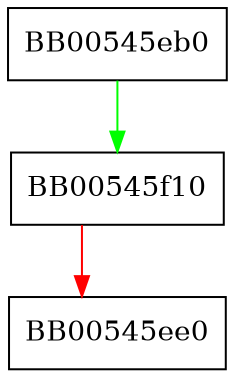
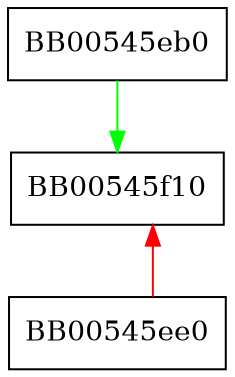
(82, 251) -> (153, 271)
